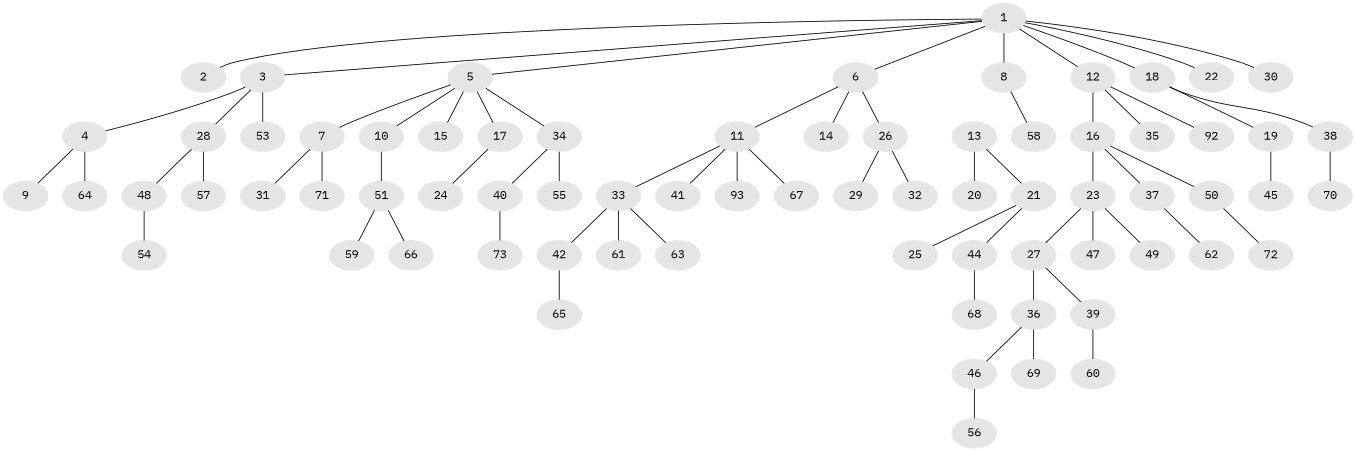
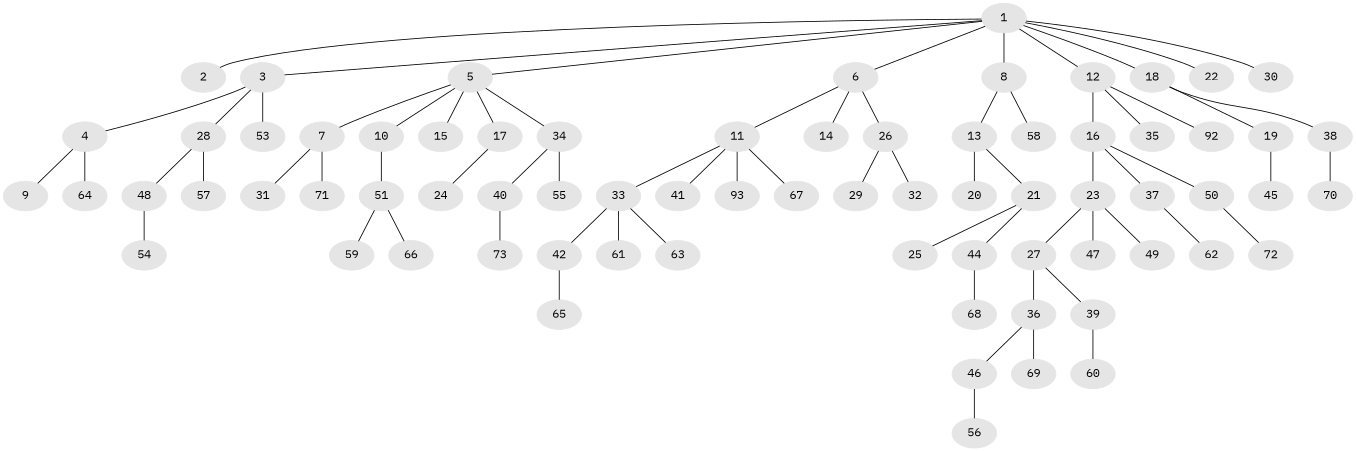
none -> (989, 107)
